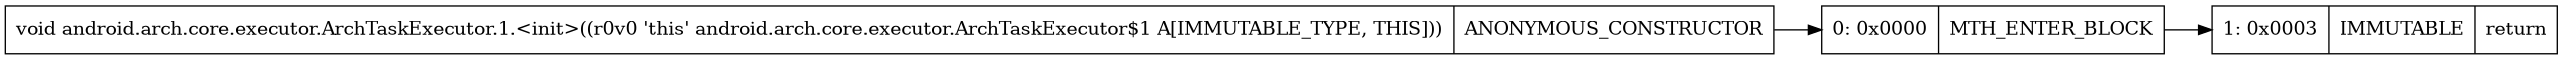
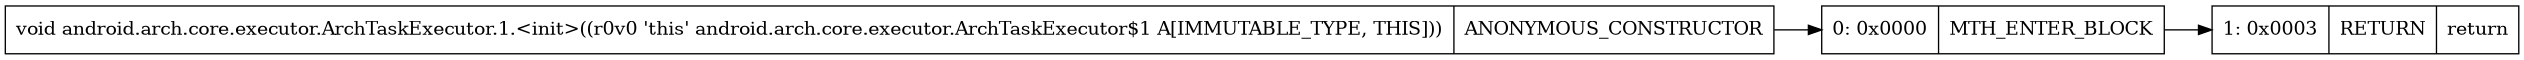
(2402, 29) -> (2383, 29)
